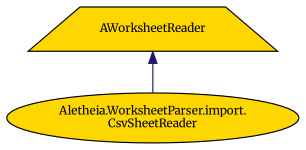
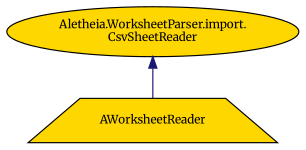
(153, 78) -> (153, 83)
